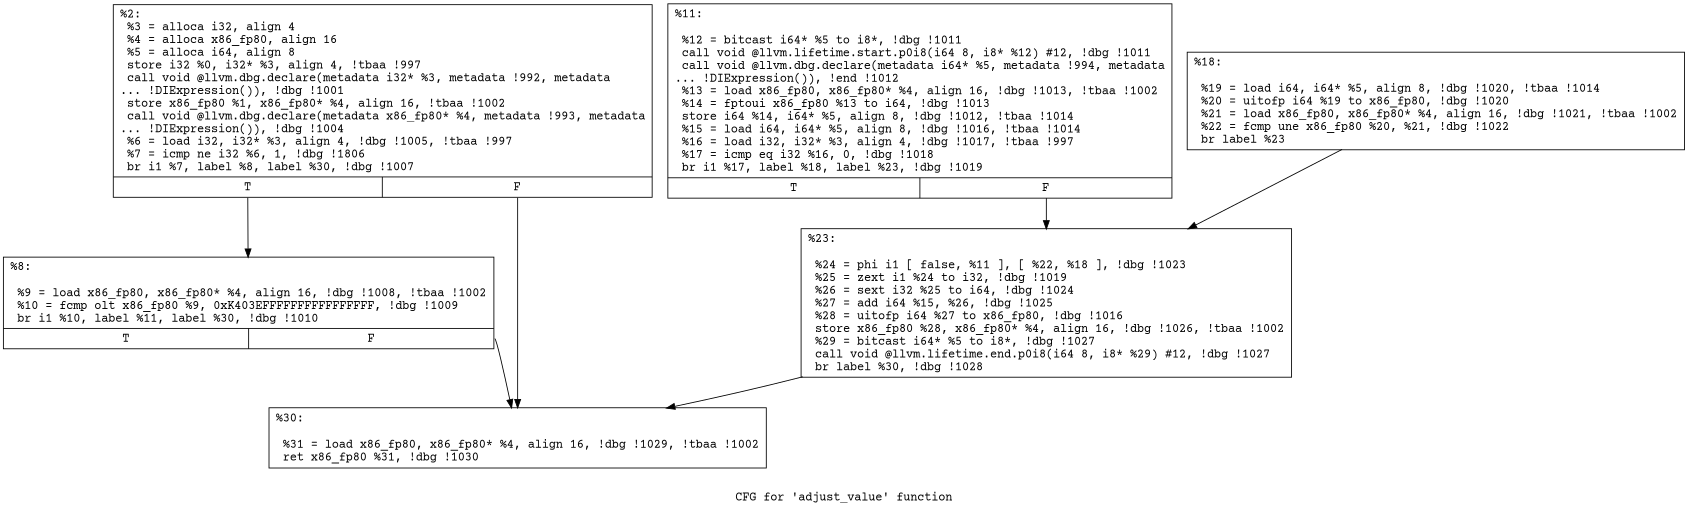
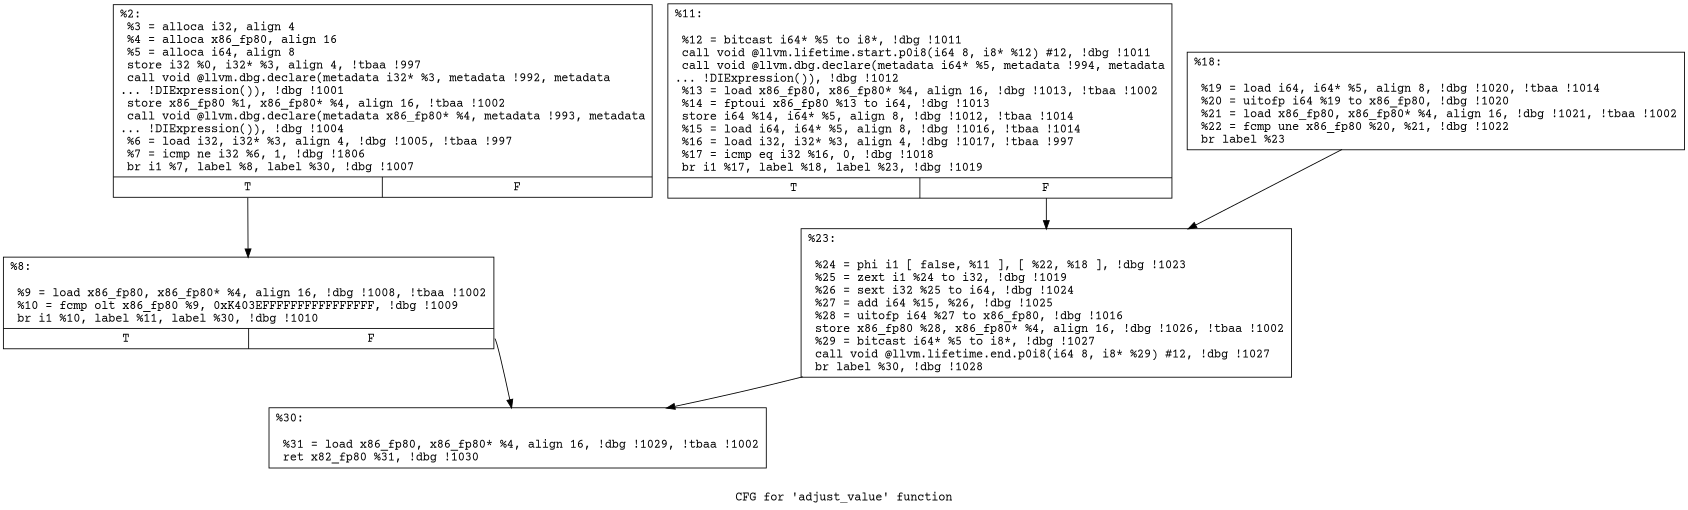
(787, 78) -> (787, 78)
(518, 299) -> none
(378, 457) -> (378, 457)
